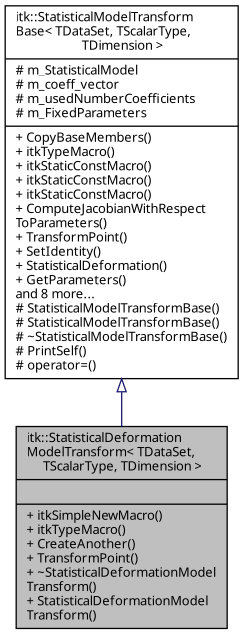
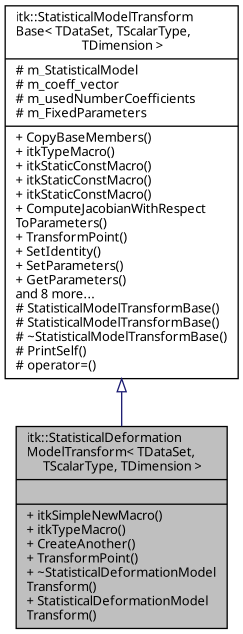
(92, 266) -> (70, 266)
